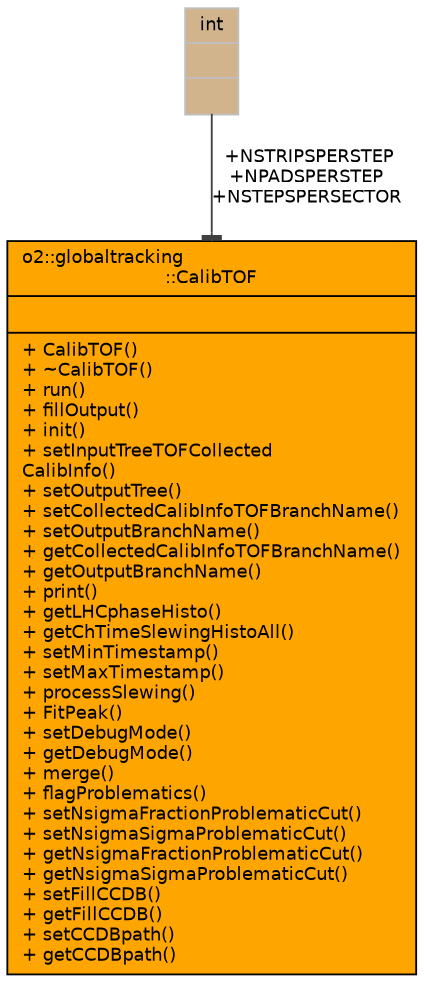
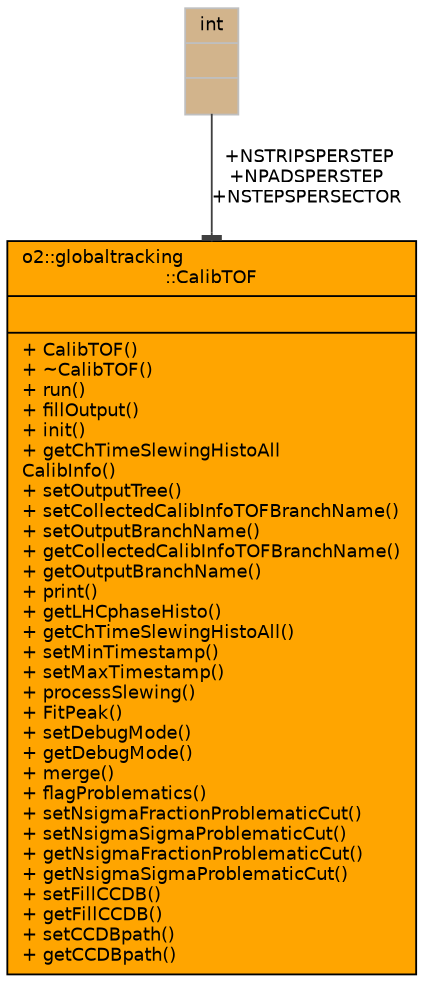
(148, 451) -> (152, 451)
